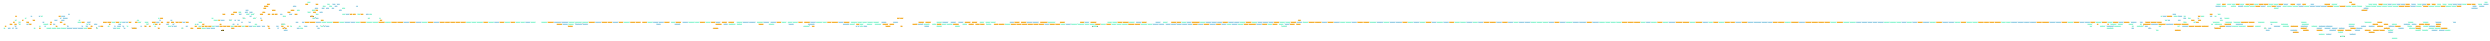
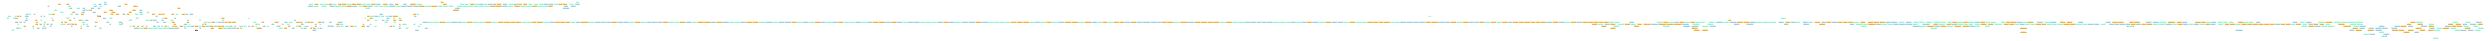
none -> (1942, 24)
(2391, 30) -> (2423, 30)
